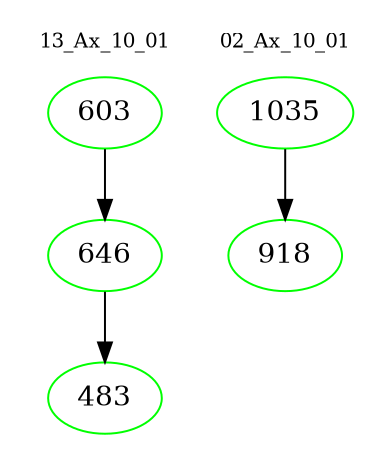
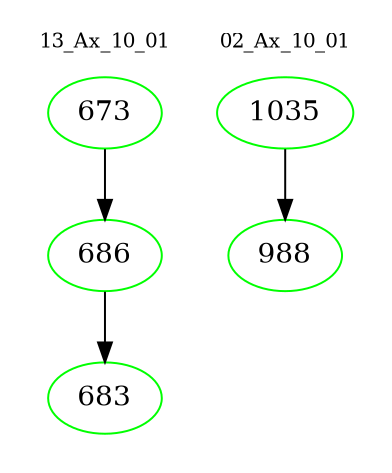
(105, 113) -> (105, 113)
(105, 255) -> (105, 255)
(285, 255) -> (285, 255)
(105, 398) -> (105, 398)
